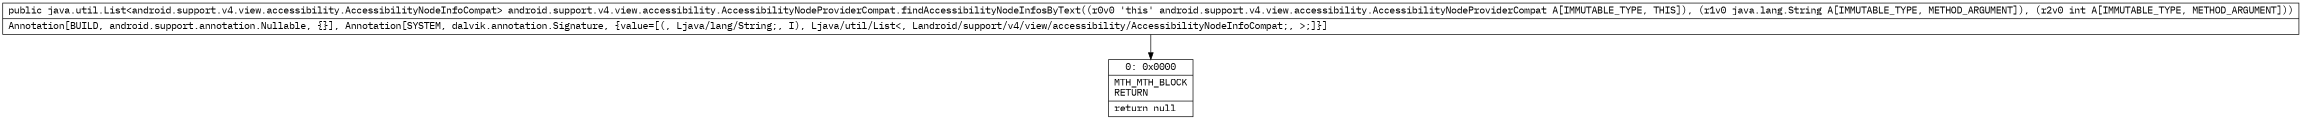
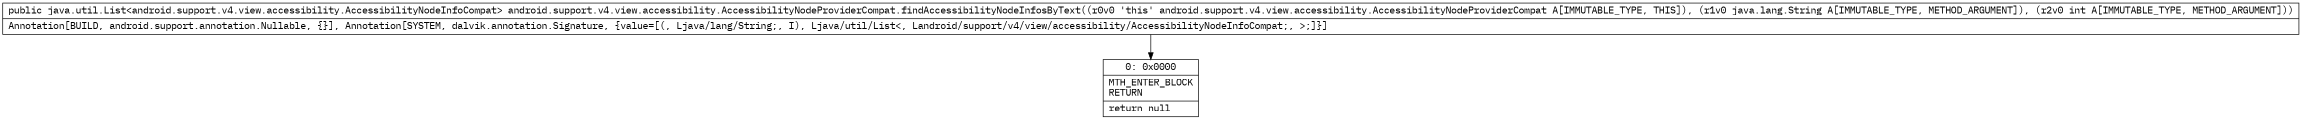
(1151, 83) -> (1151, 83)
